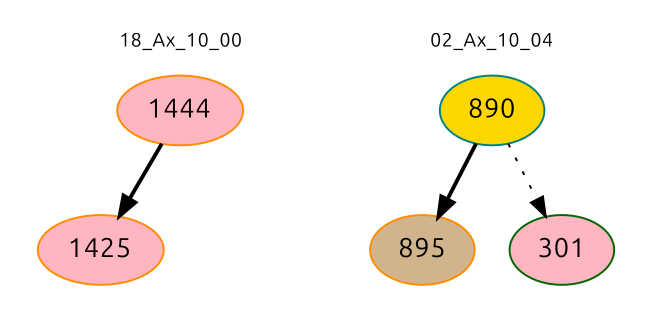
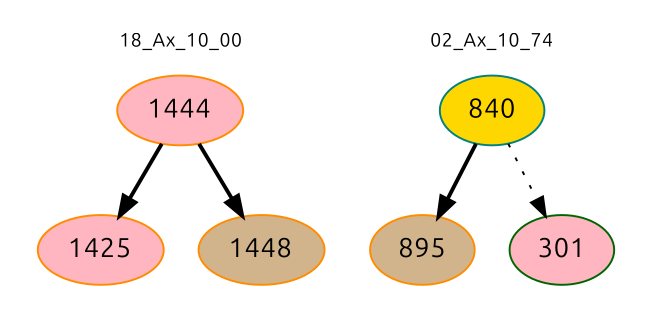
(492, 42) -> (492, 42)
(492, 110) -> (492, 110)
none -> (262, 250)
